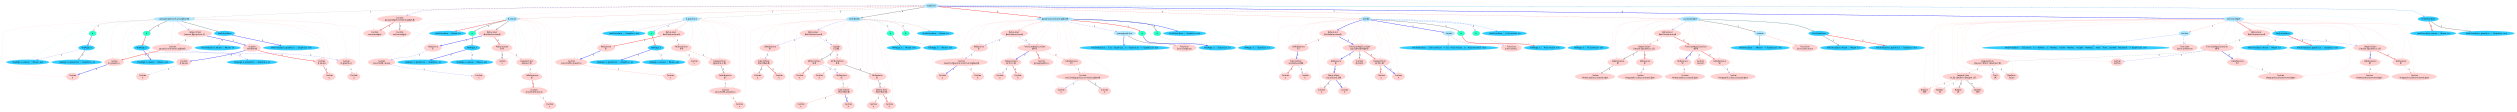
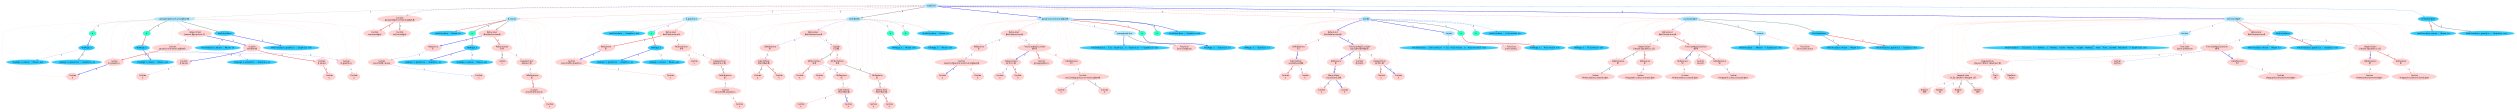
(989, 12) -> (989, 12)
(1369, 55) -> (1369, 55)
